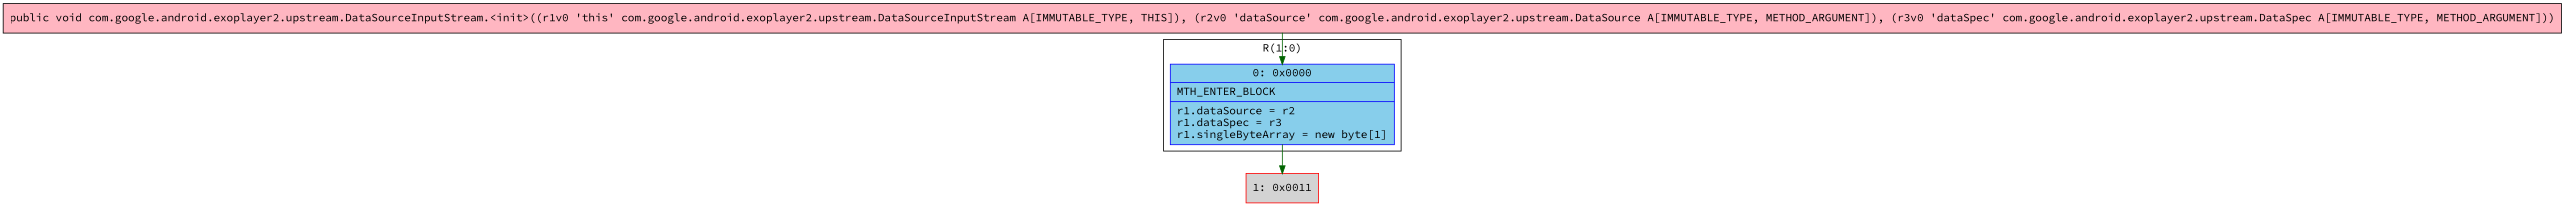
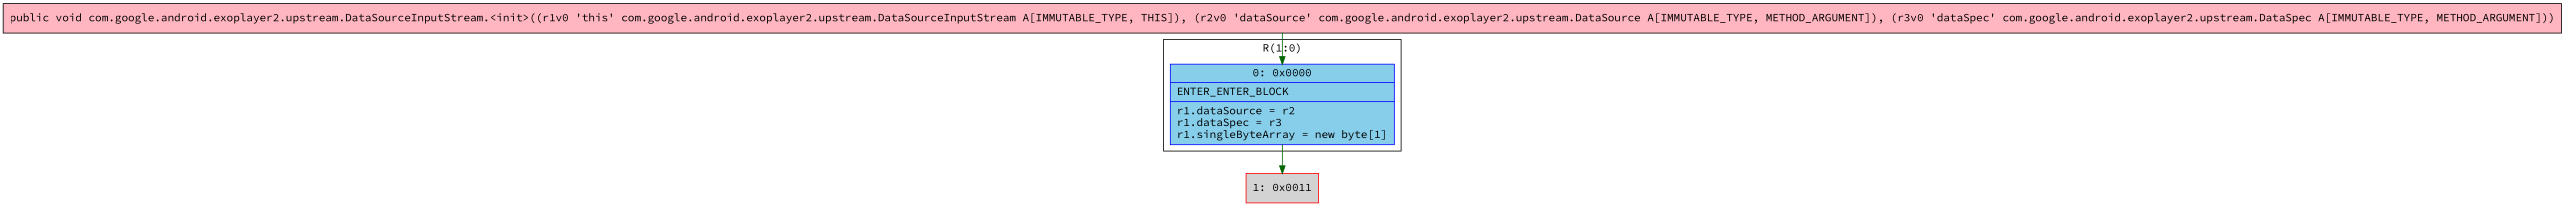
(1226, 92) -> (1233, 92)
